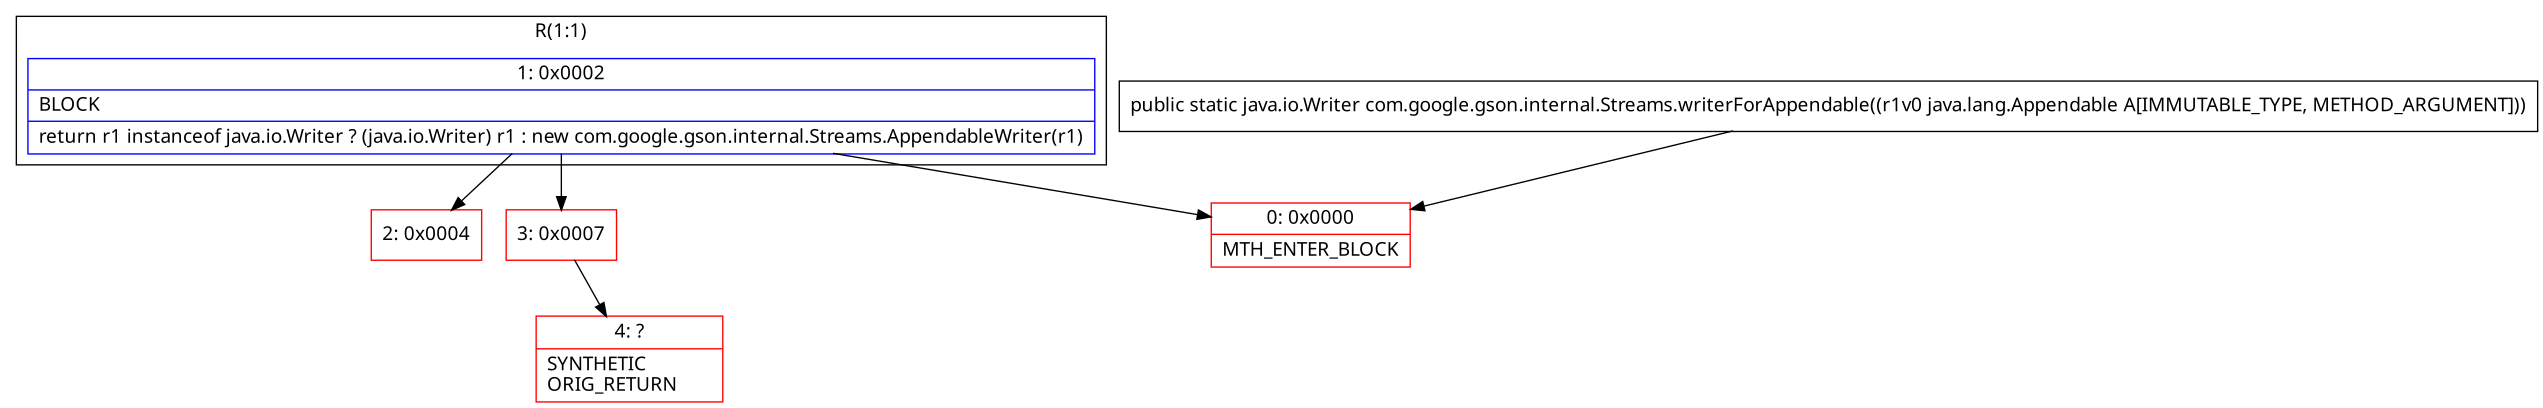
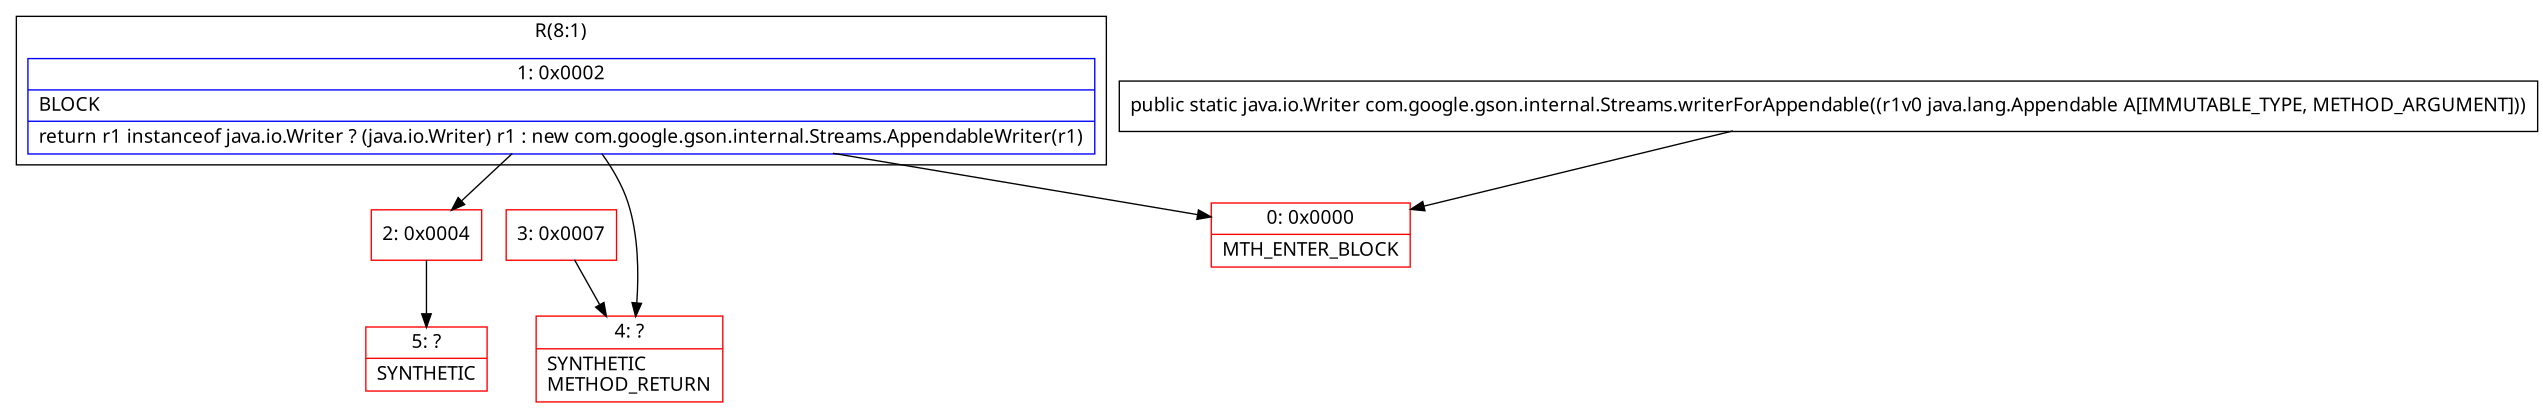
(561, 32) -> (561, 32)
(561, 175) -> (633, 225)
none -> (426, 359)
(612, 385) -> (629, 385)
